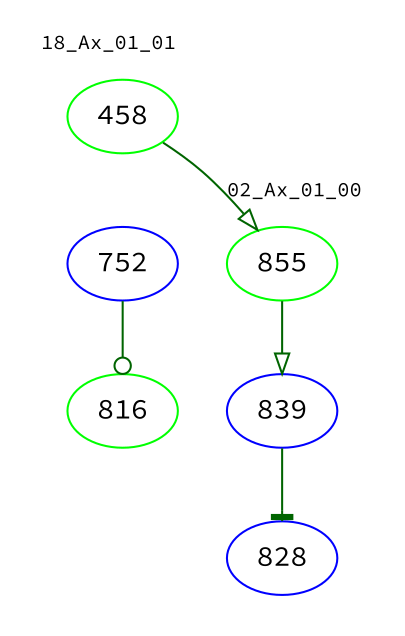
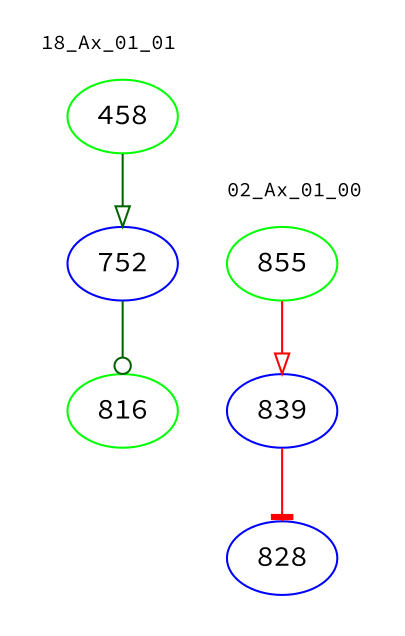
(224, 192) -> (123, 180)
(282, 327) -> (282, 327)
(282, 480) -> (282, 480)
